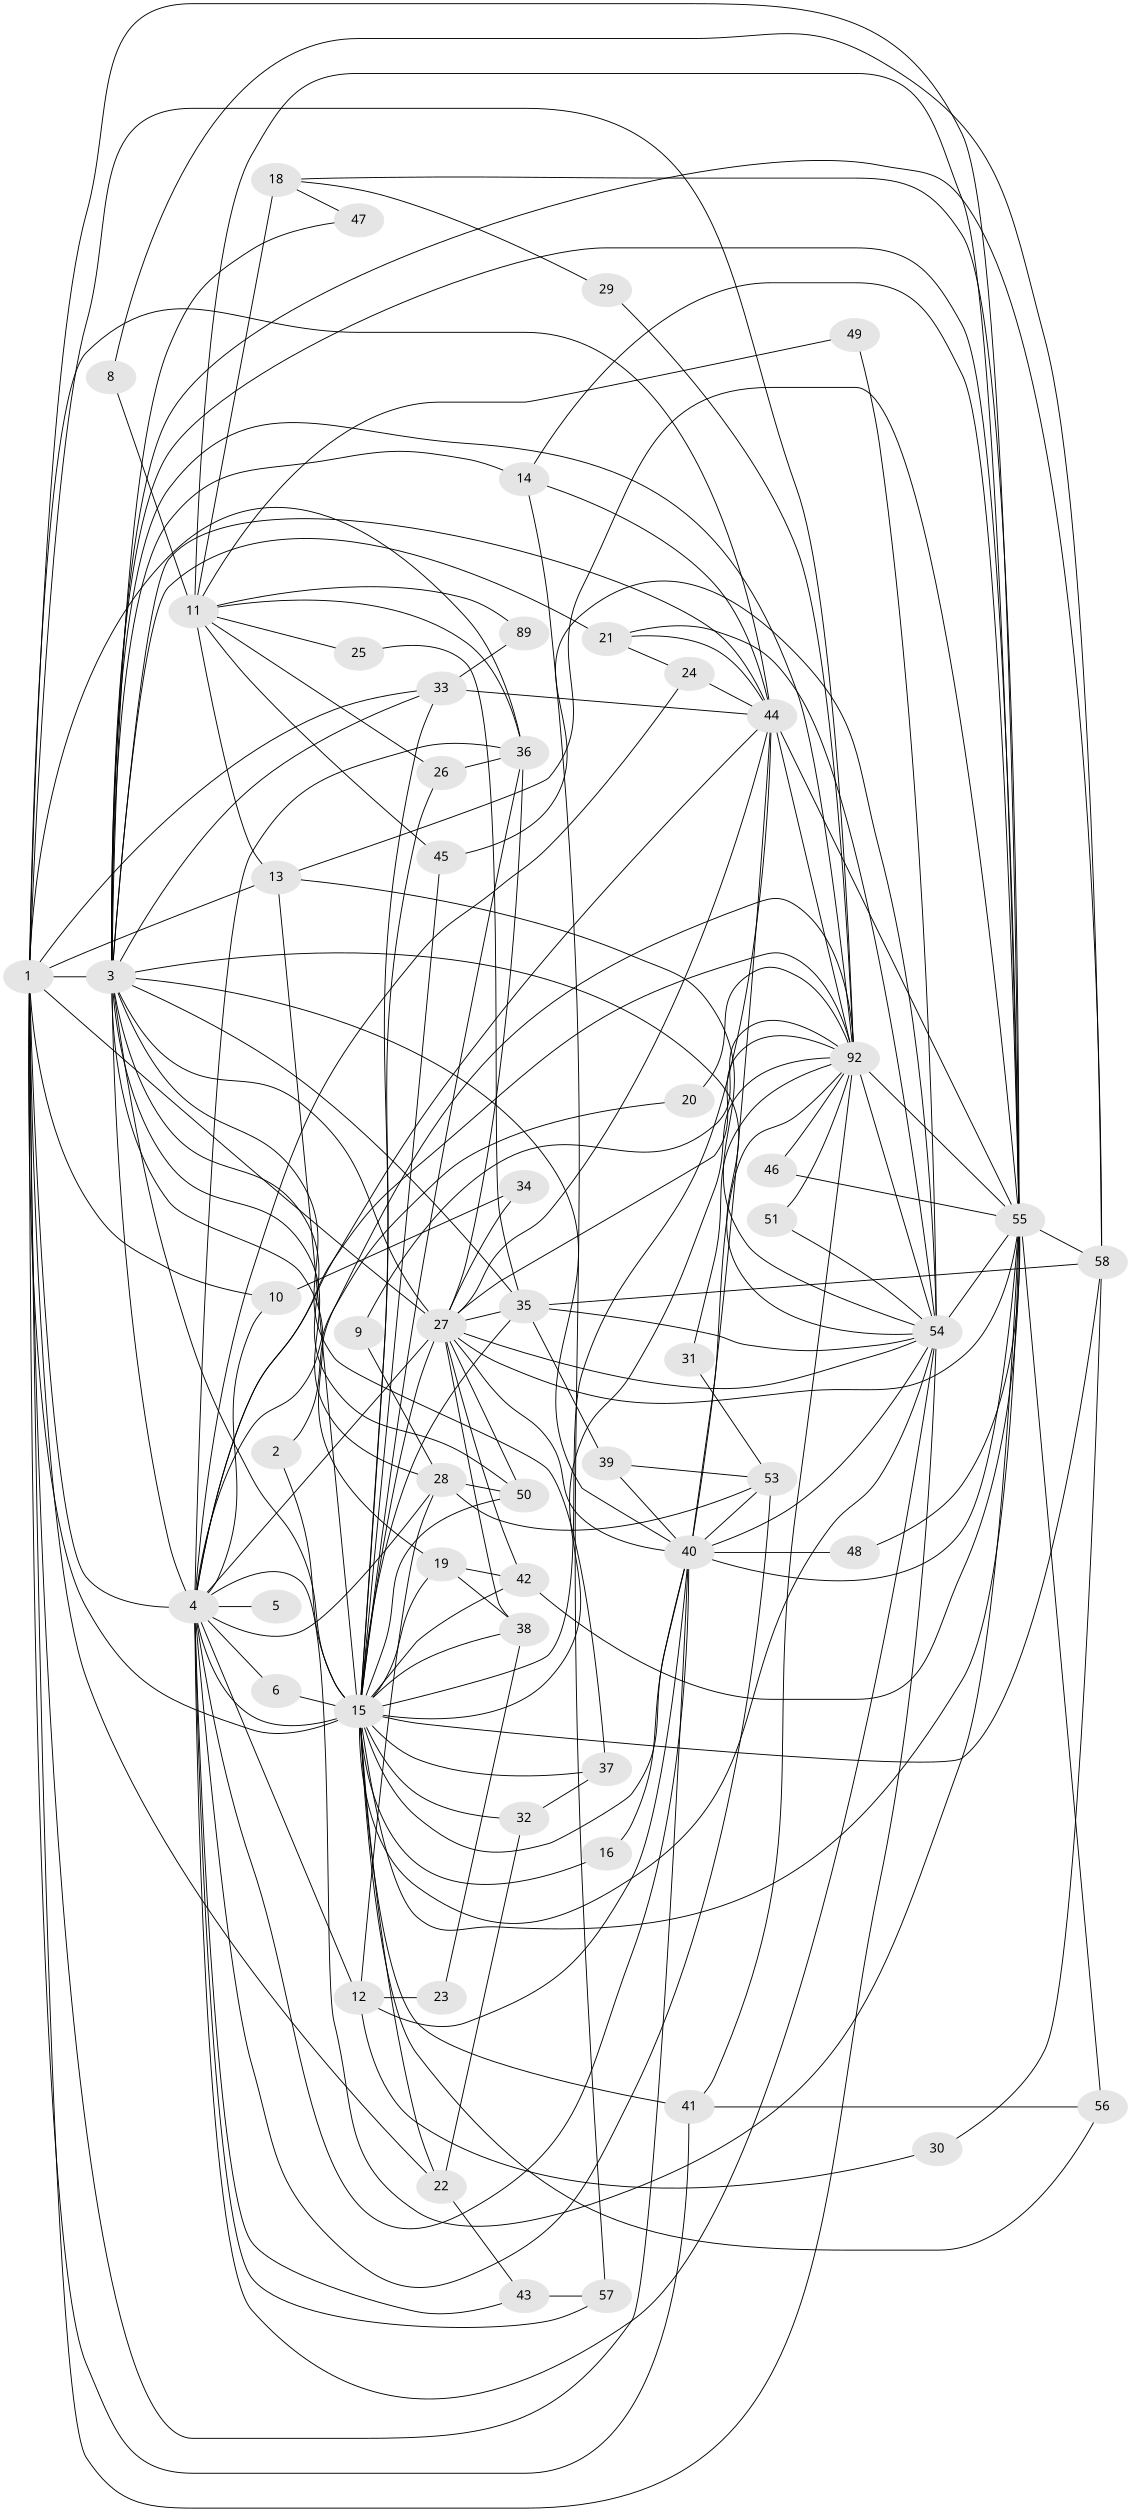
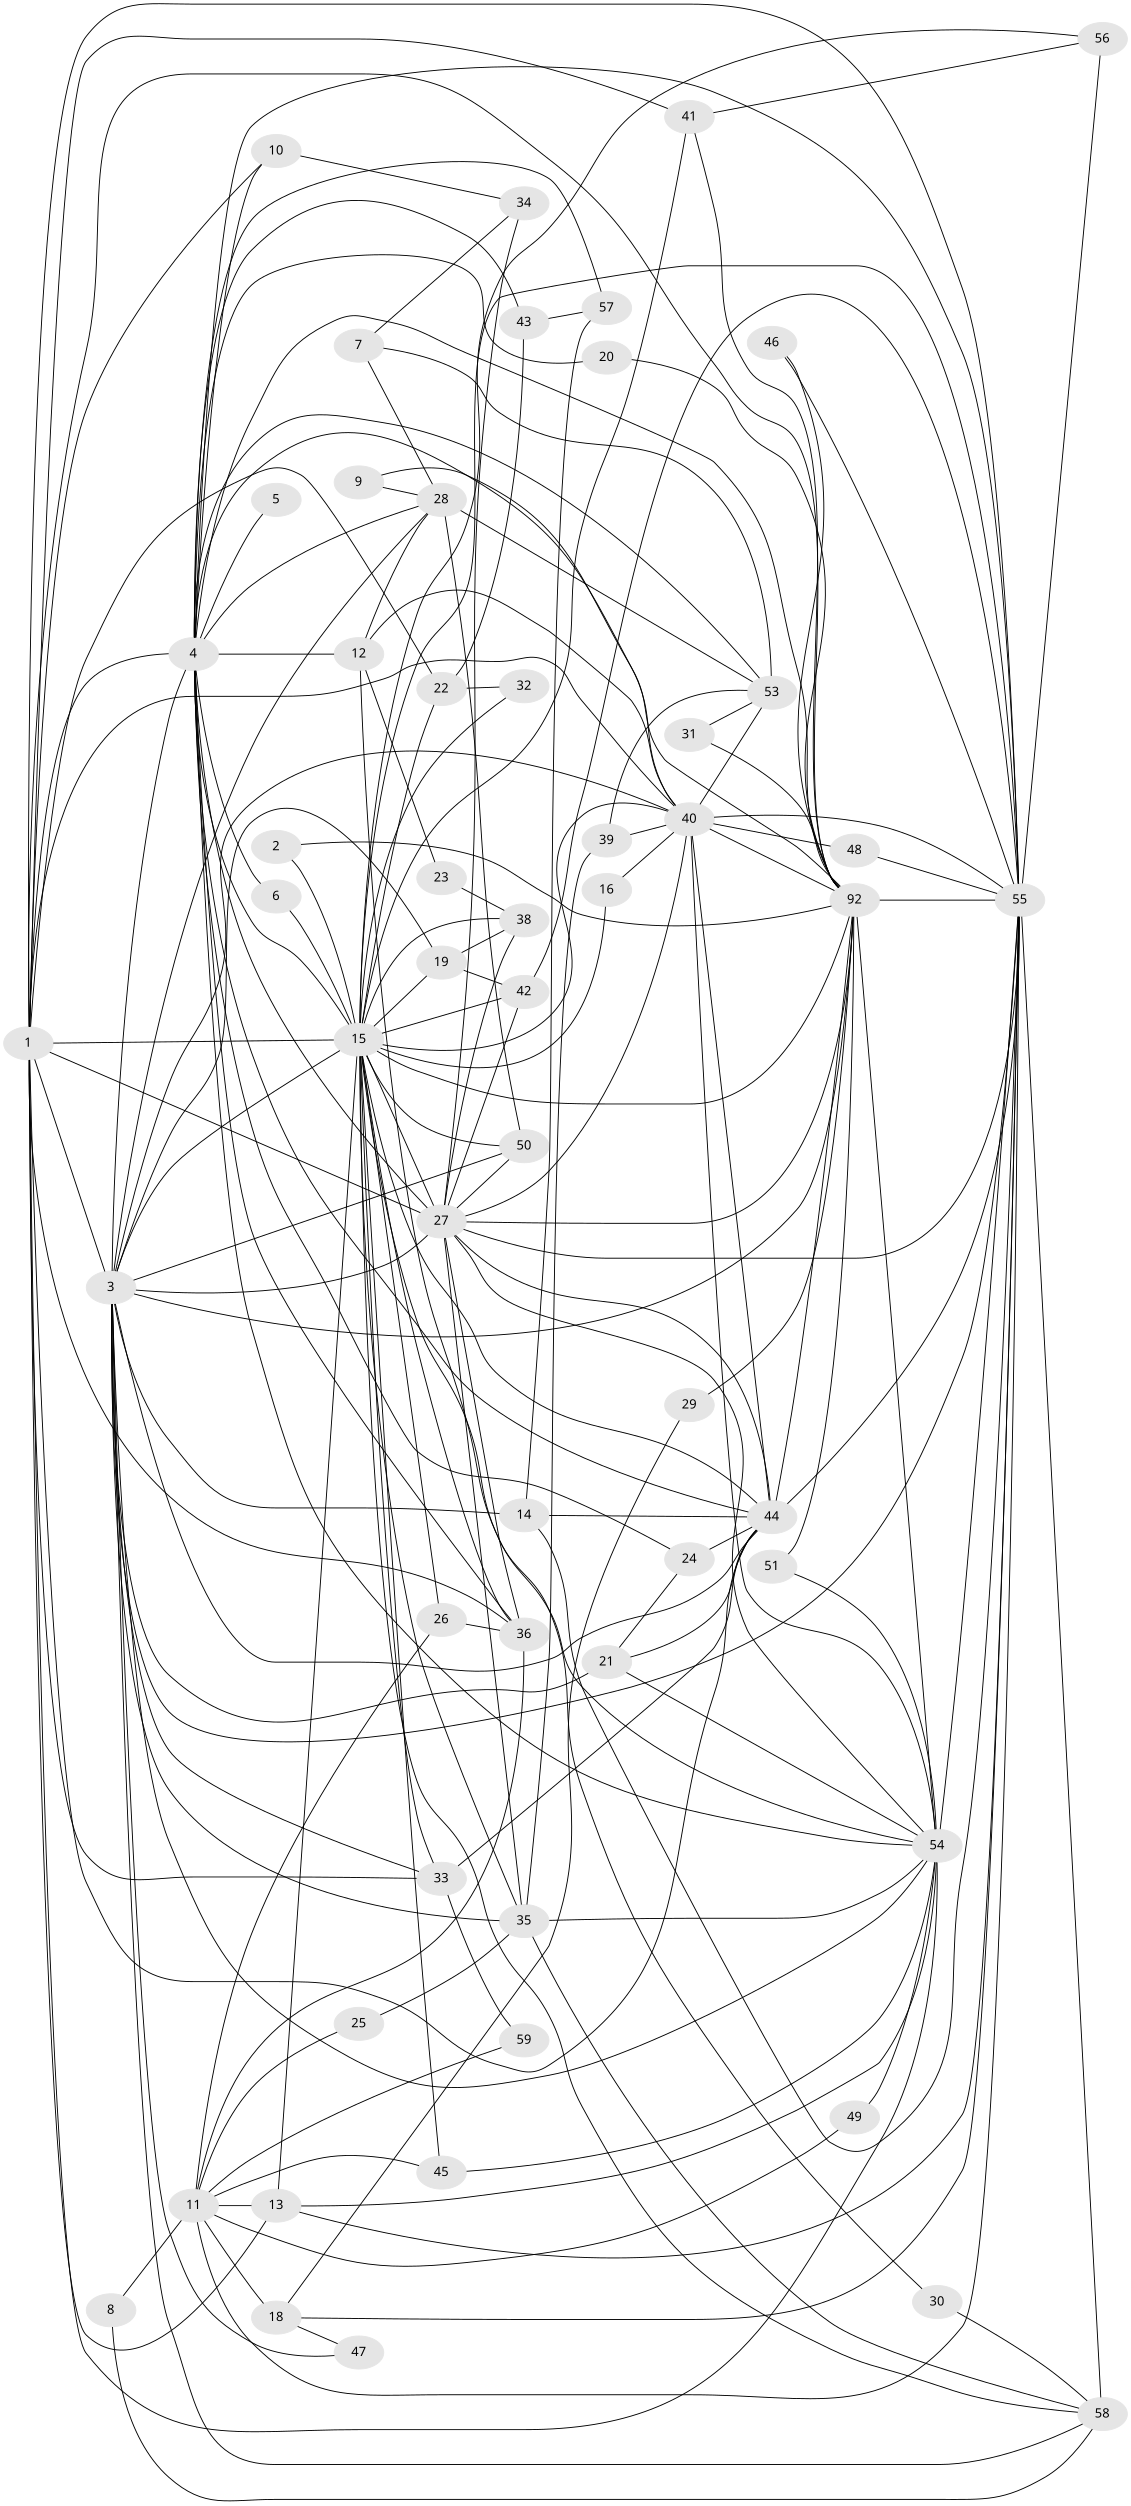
none -> (359, 346)
(524, 633) -> (524, 2040)
(607, 1769) -> none
